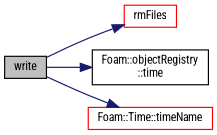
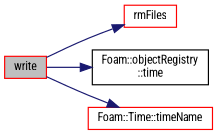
(26, 67) -> (26, 67)
